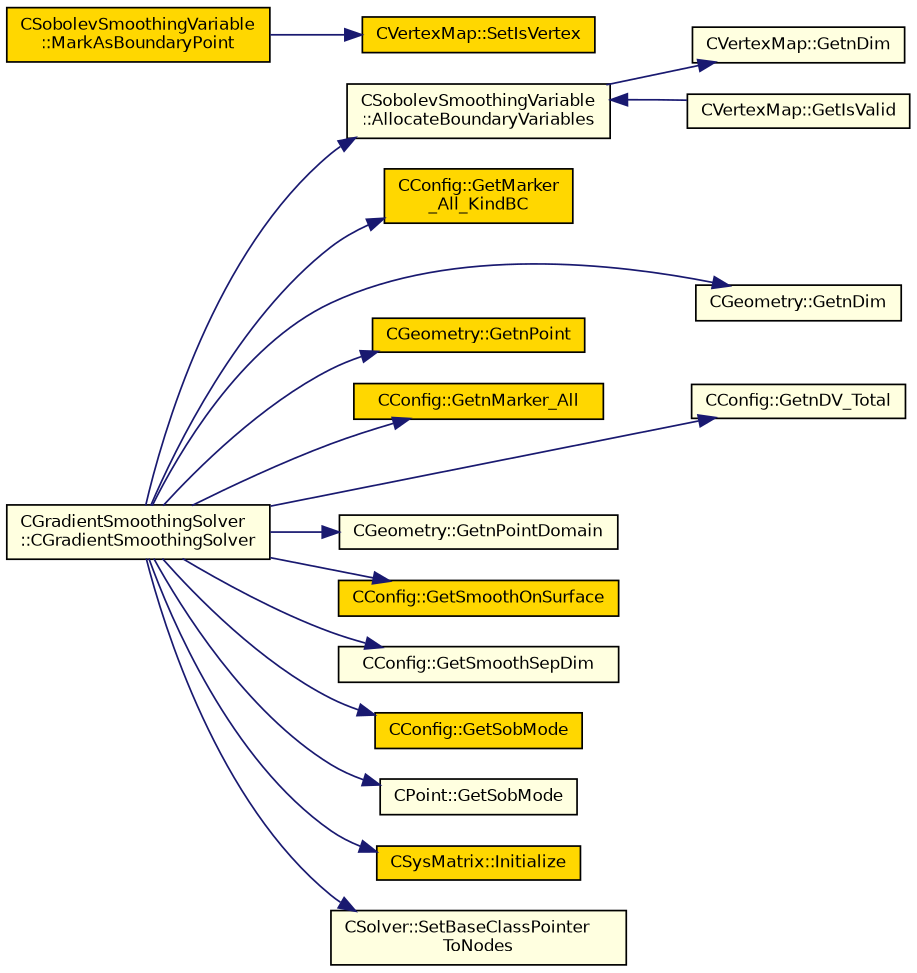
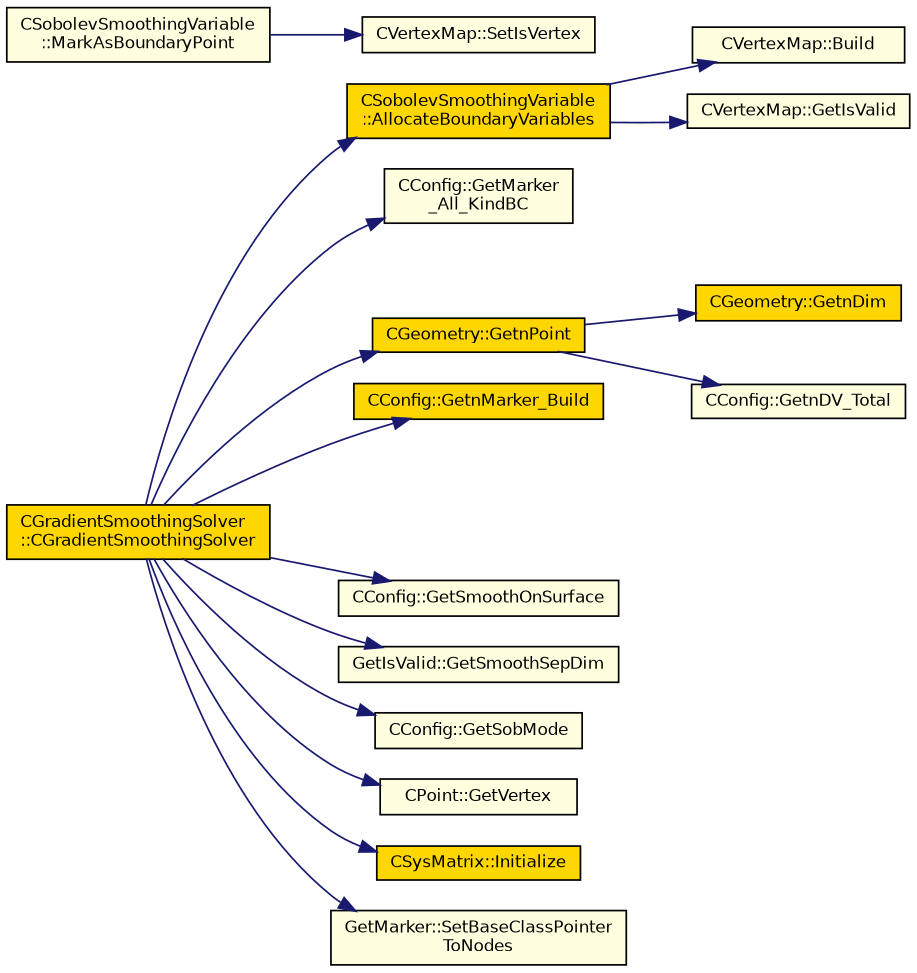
(138, 35) -> (138, 35)
(479, 35) -> (479, 35)
(799, 45) -> (799, 45)
(657, 100) -> (640, 123)
(479, 111) -> (479, 111)
(479, 196) -> (479, 196)
(384, 283) -> (632, 320)
(799, 303) -> (799, 303)
(479, 401) -> (479, 401)
(485, 464) -> (630, 367)
(138, 532) -> (138, 532)
(479, 532) -> none
(479, 598) -> (479, 598)
(479, 664) -> (479, 664)
(479, 731) -> (479, 731)
(479, 797) -> (479, 797)
(479, 938) -> (479, 938)
